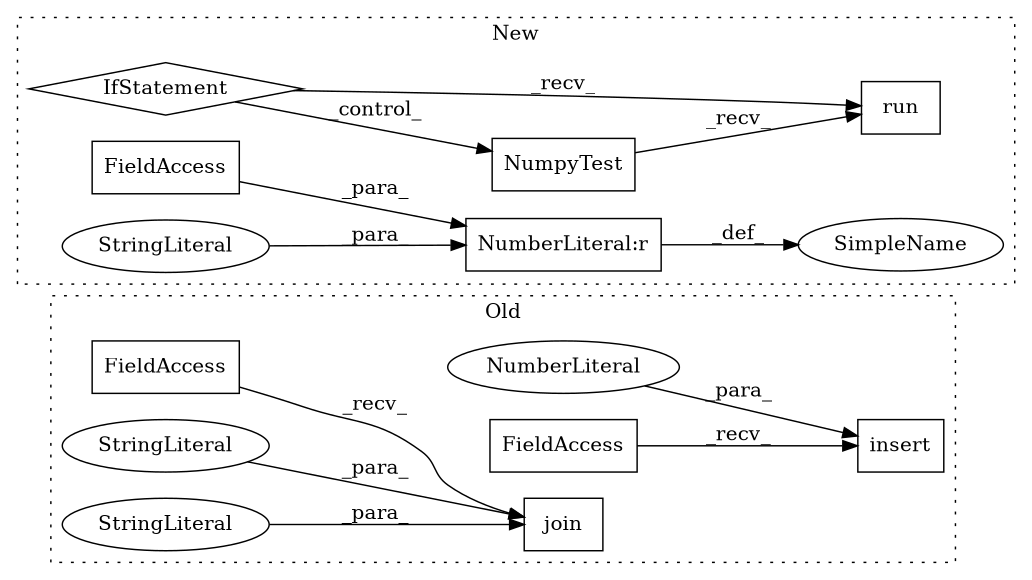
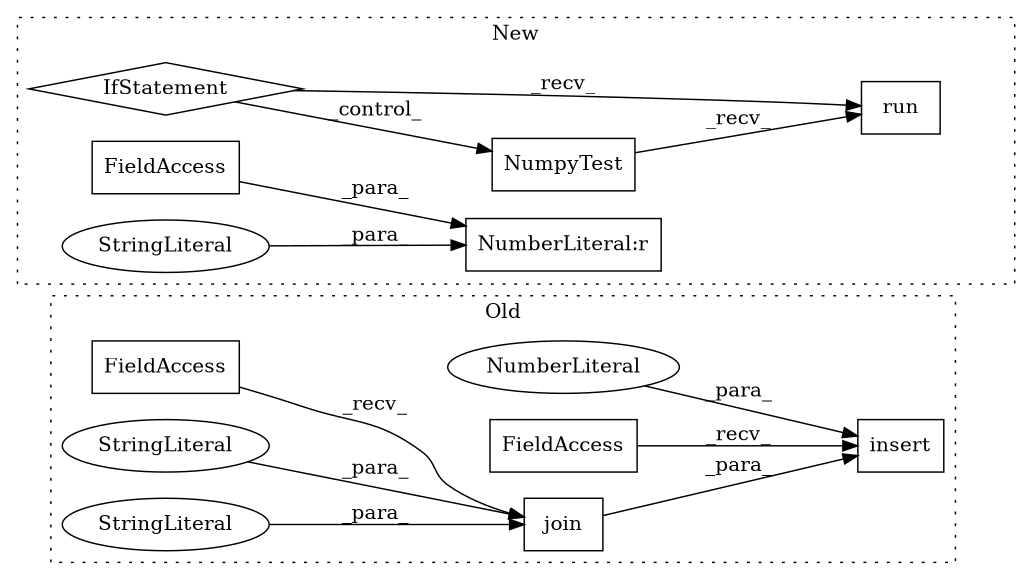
(901, 245) -> none
none -> (723, 487)
